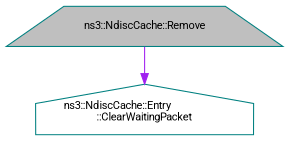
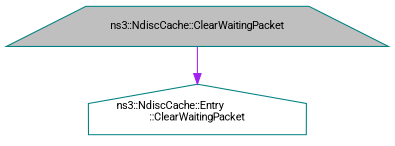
(145, 26) -> (197, 26)
